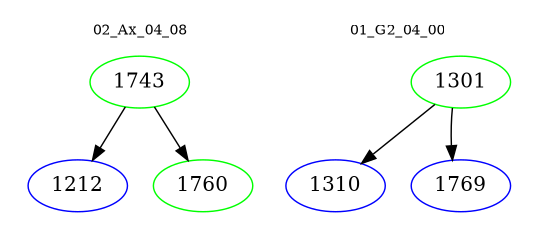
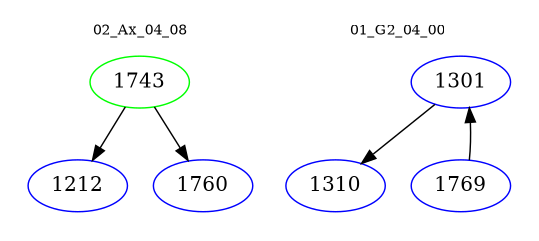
(461, 82) -> (461, 82)
(451, 127) -> (471, 141)
(203, 186) -> (203, 186)
